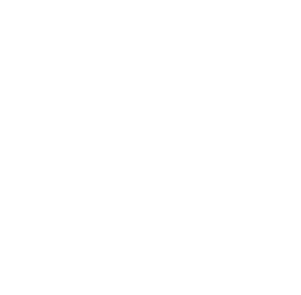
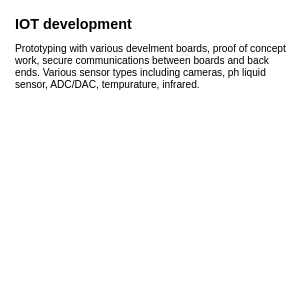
none -> (150, 147)
